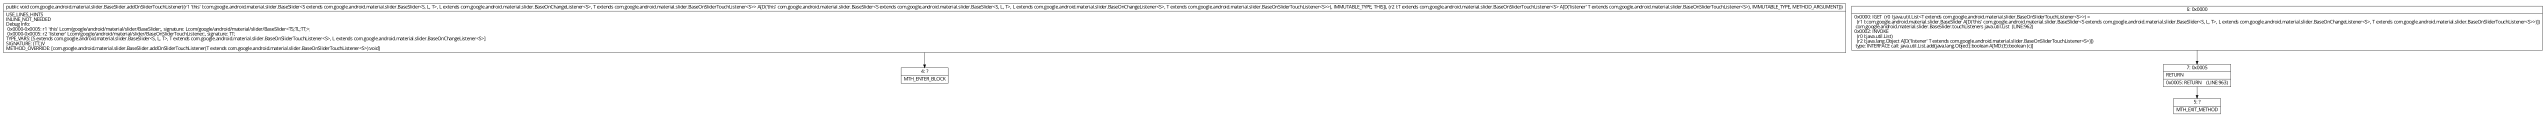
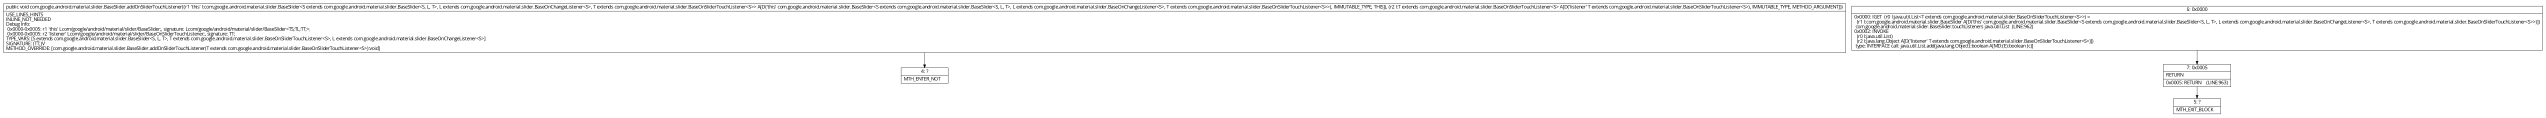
(925, 79) -> (922, 79)
(2197, 110) -> (2195, 110)
